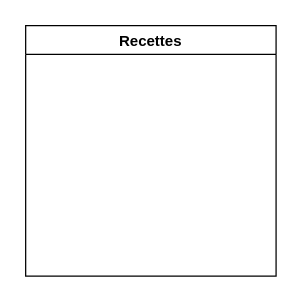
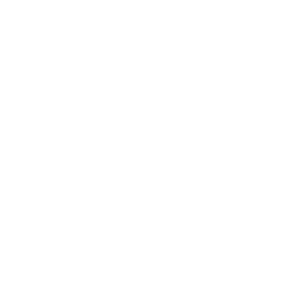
(151, 151) -> none
